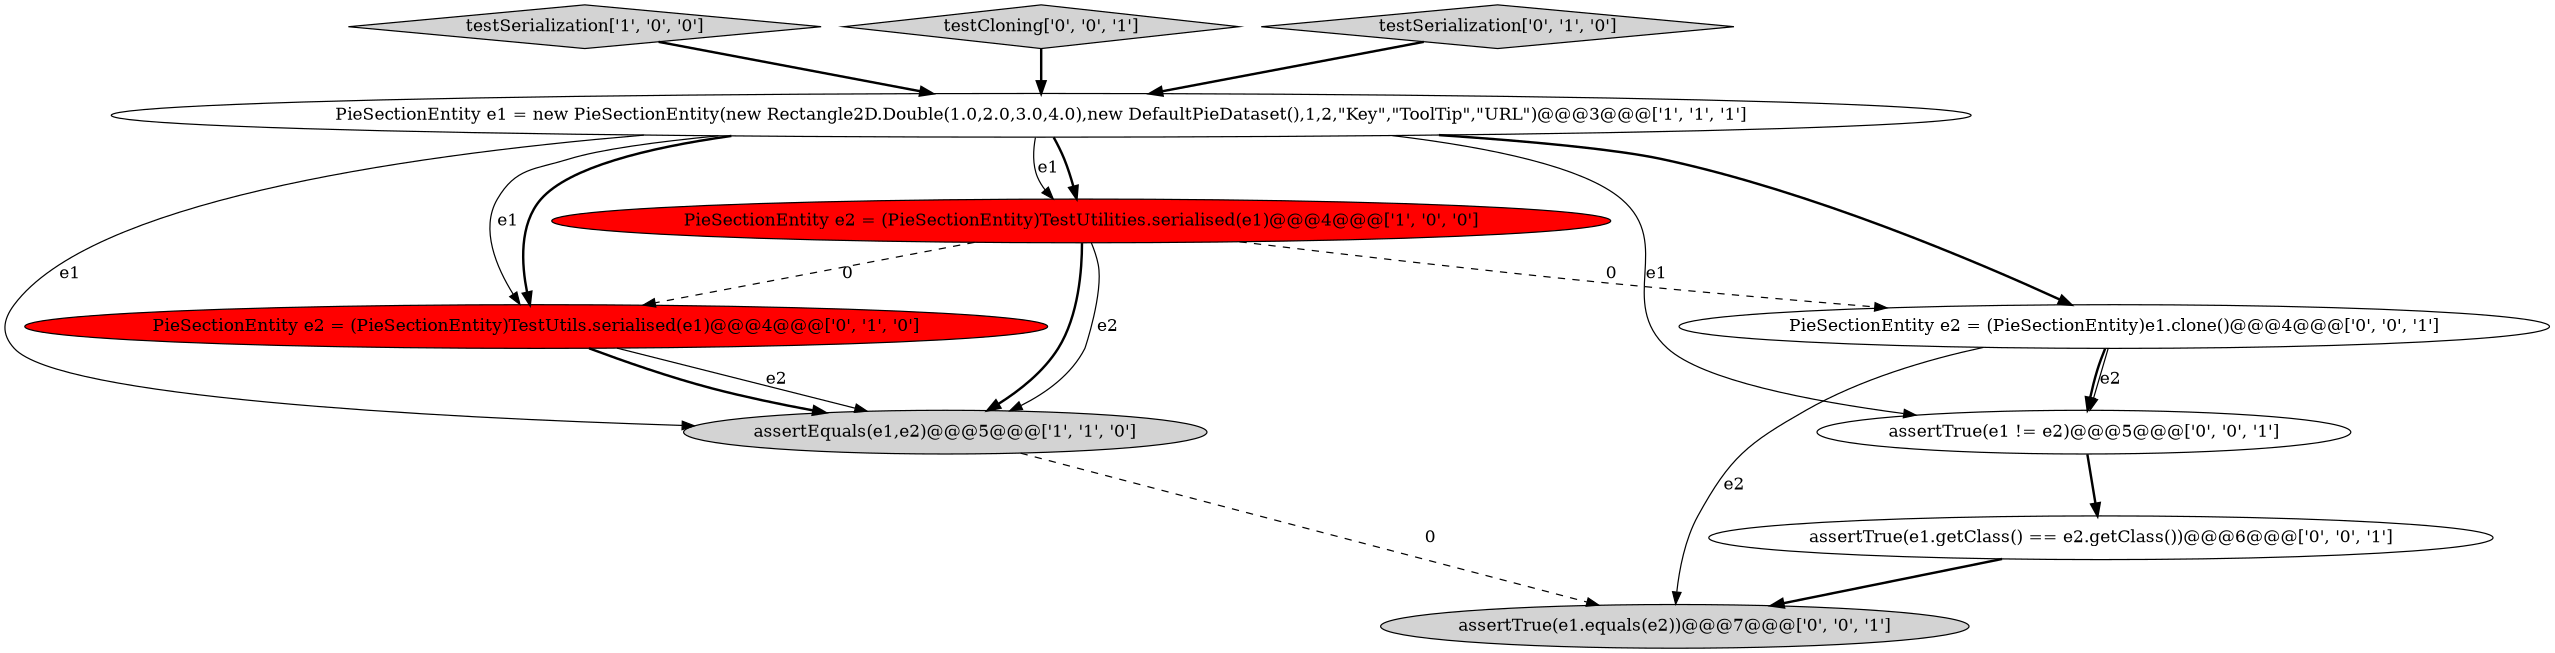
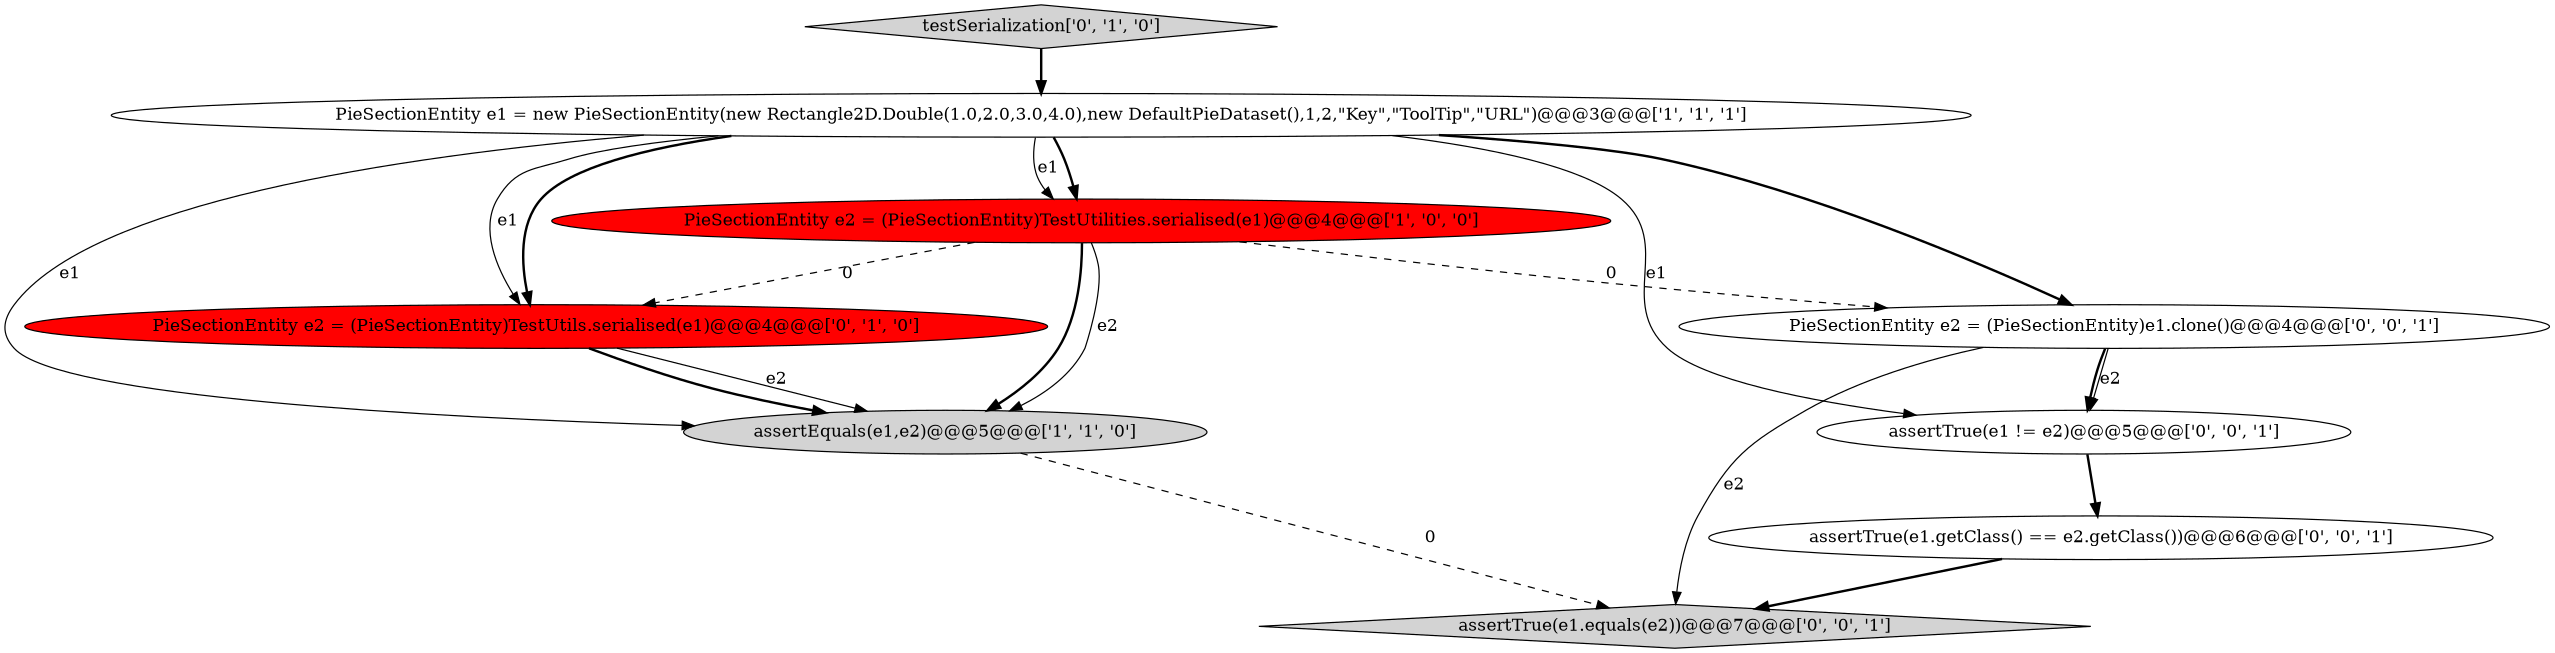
(585, 27) -> none
(1041, 27) -> none
(1675, 626) -> (1675, 626)
